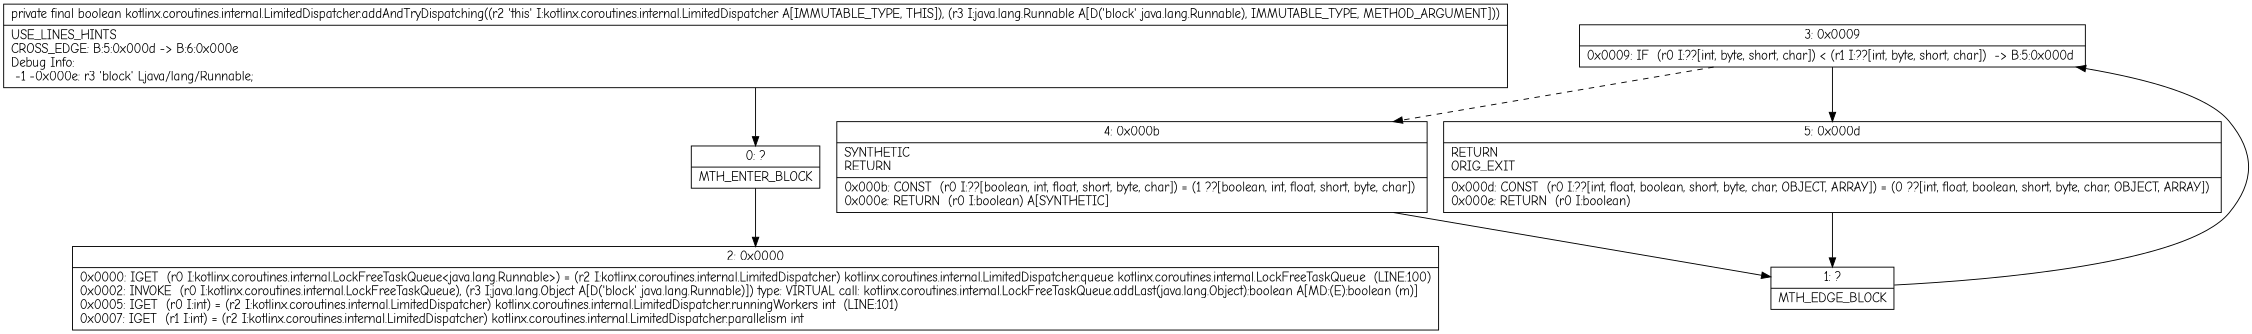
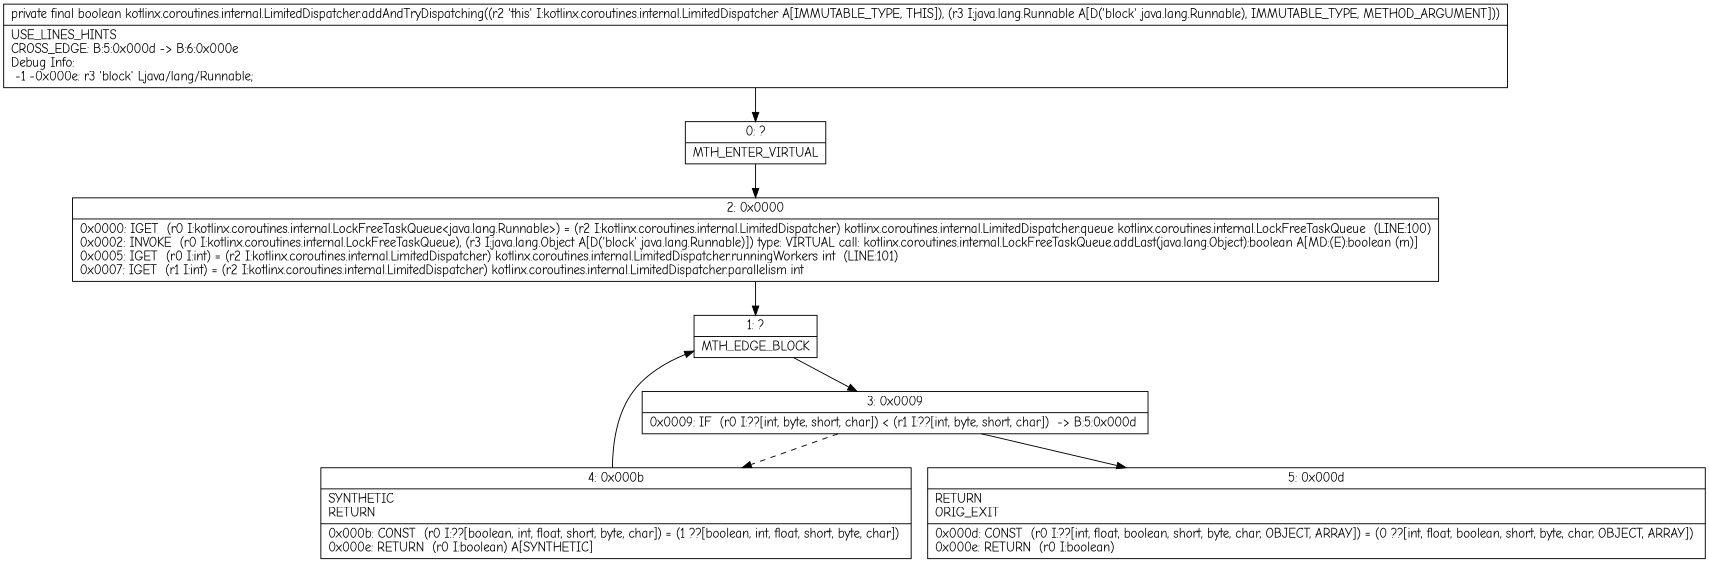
(756, 177) -> (756, 153)
(1832, 235) -> (756, 294)
